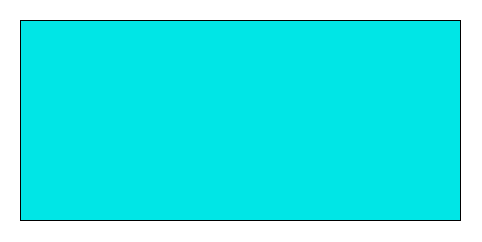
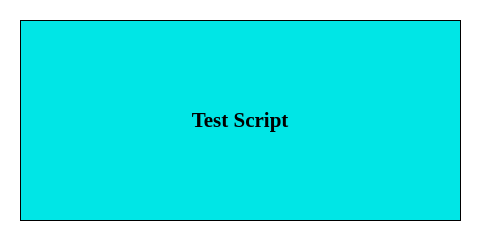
none -> (241, 121)
